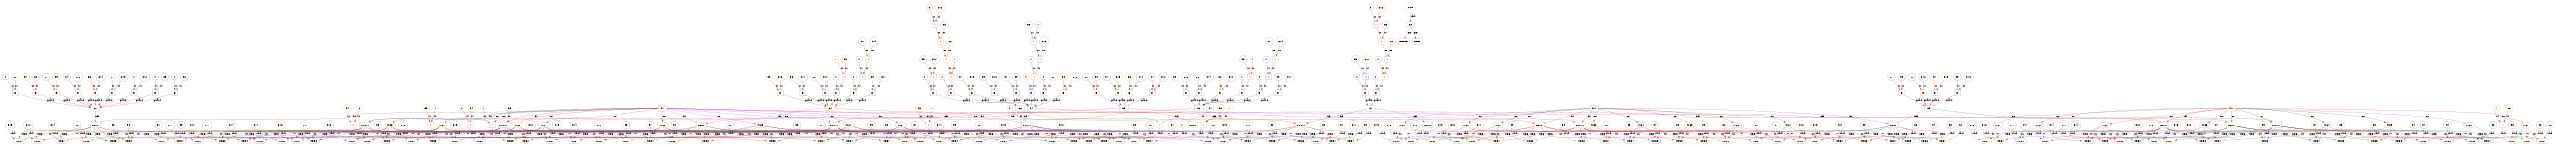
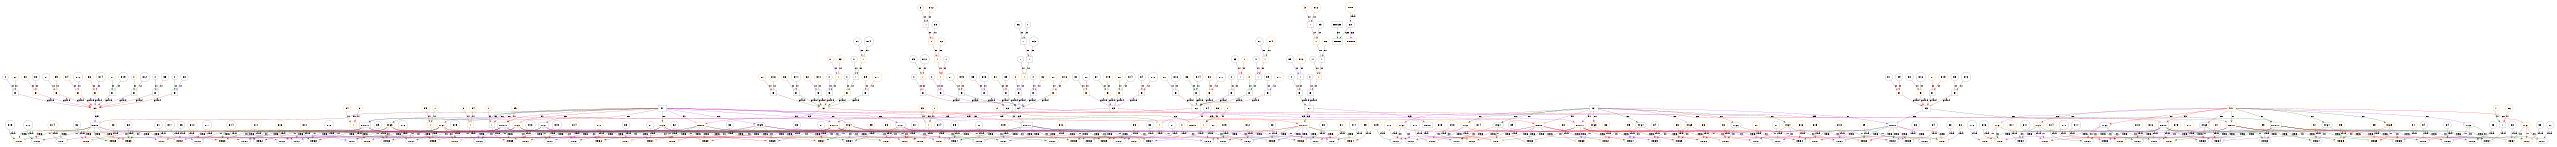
none -> (1337, 25)
